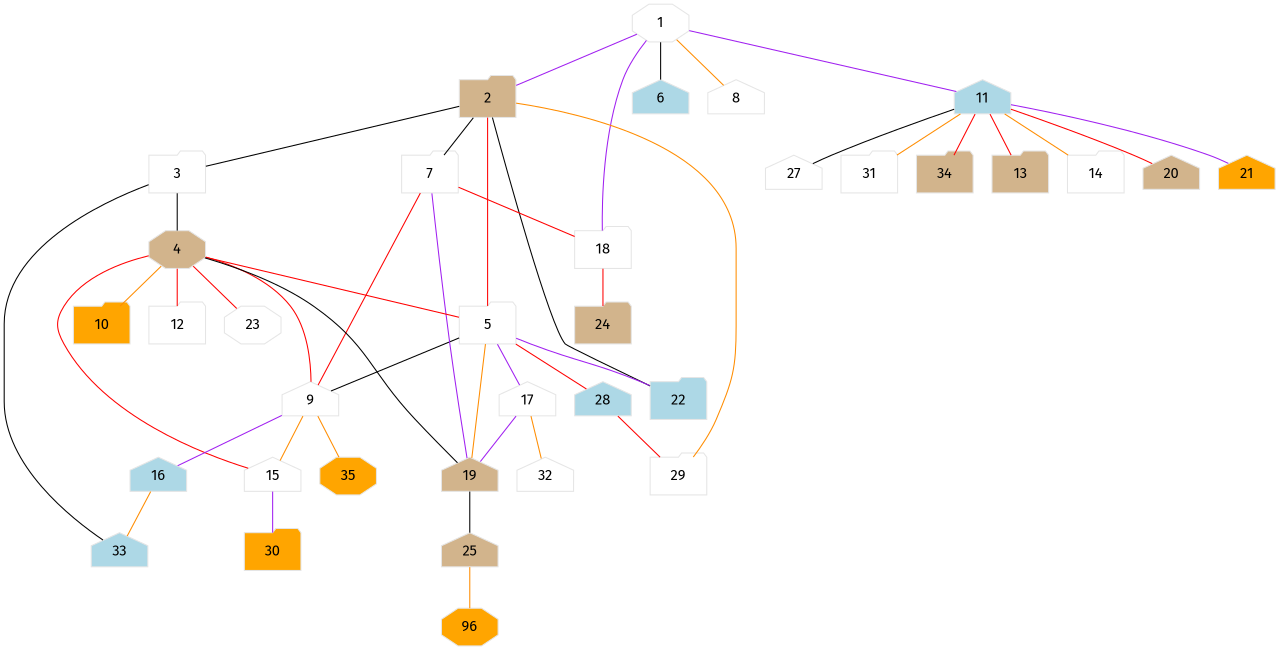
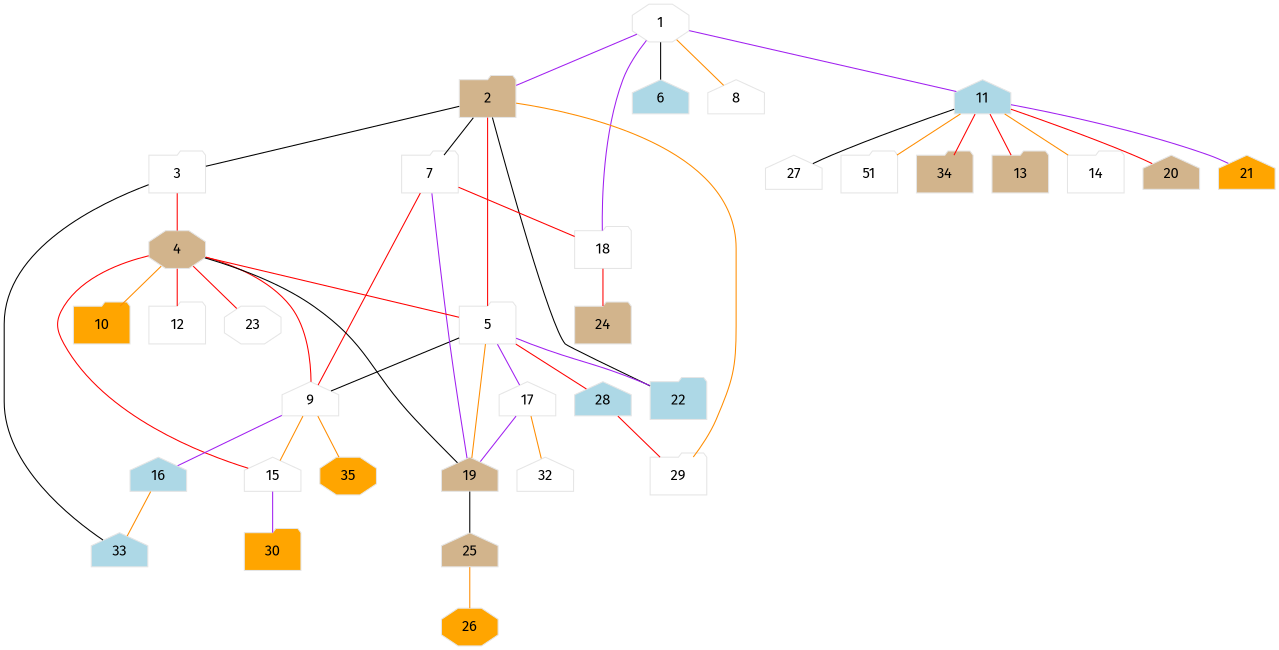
(869, 174) -> (869, 174)
(177, 212) -> (177, 212)
(470, 627) -> (470, 627)
